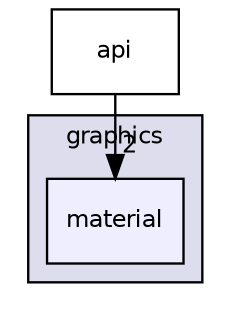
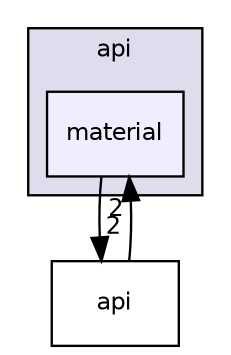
(115, 138) -> (115, 51)
none -> (99, 210)
